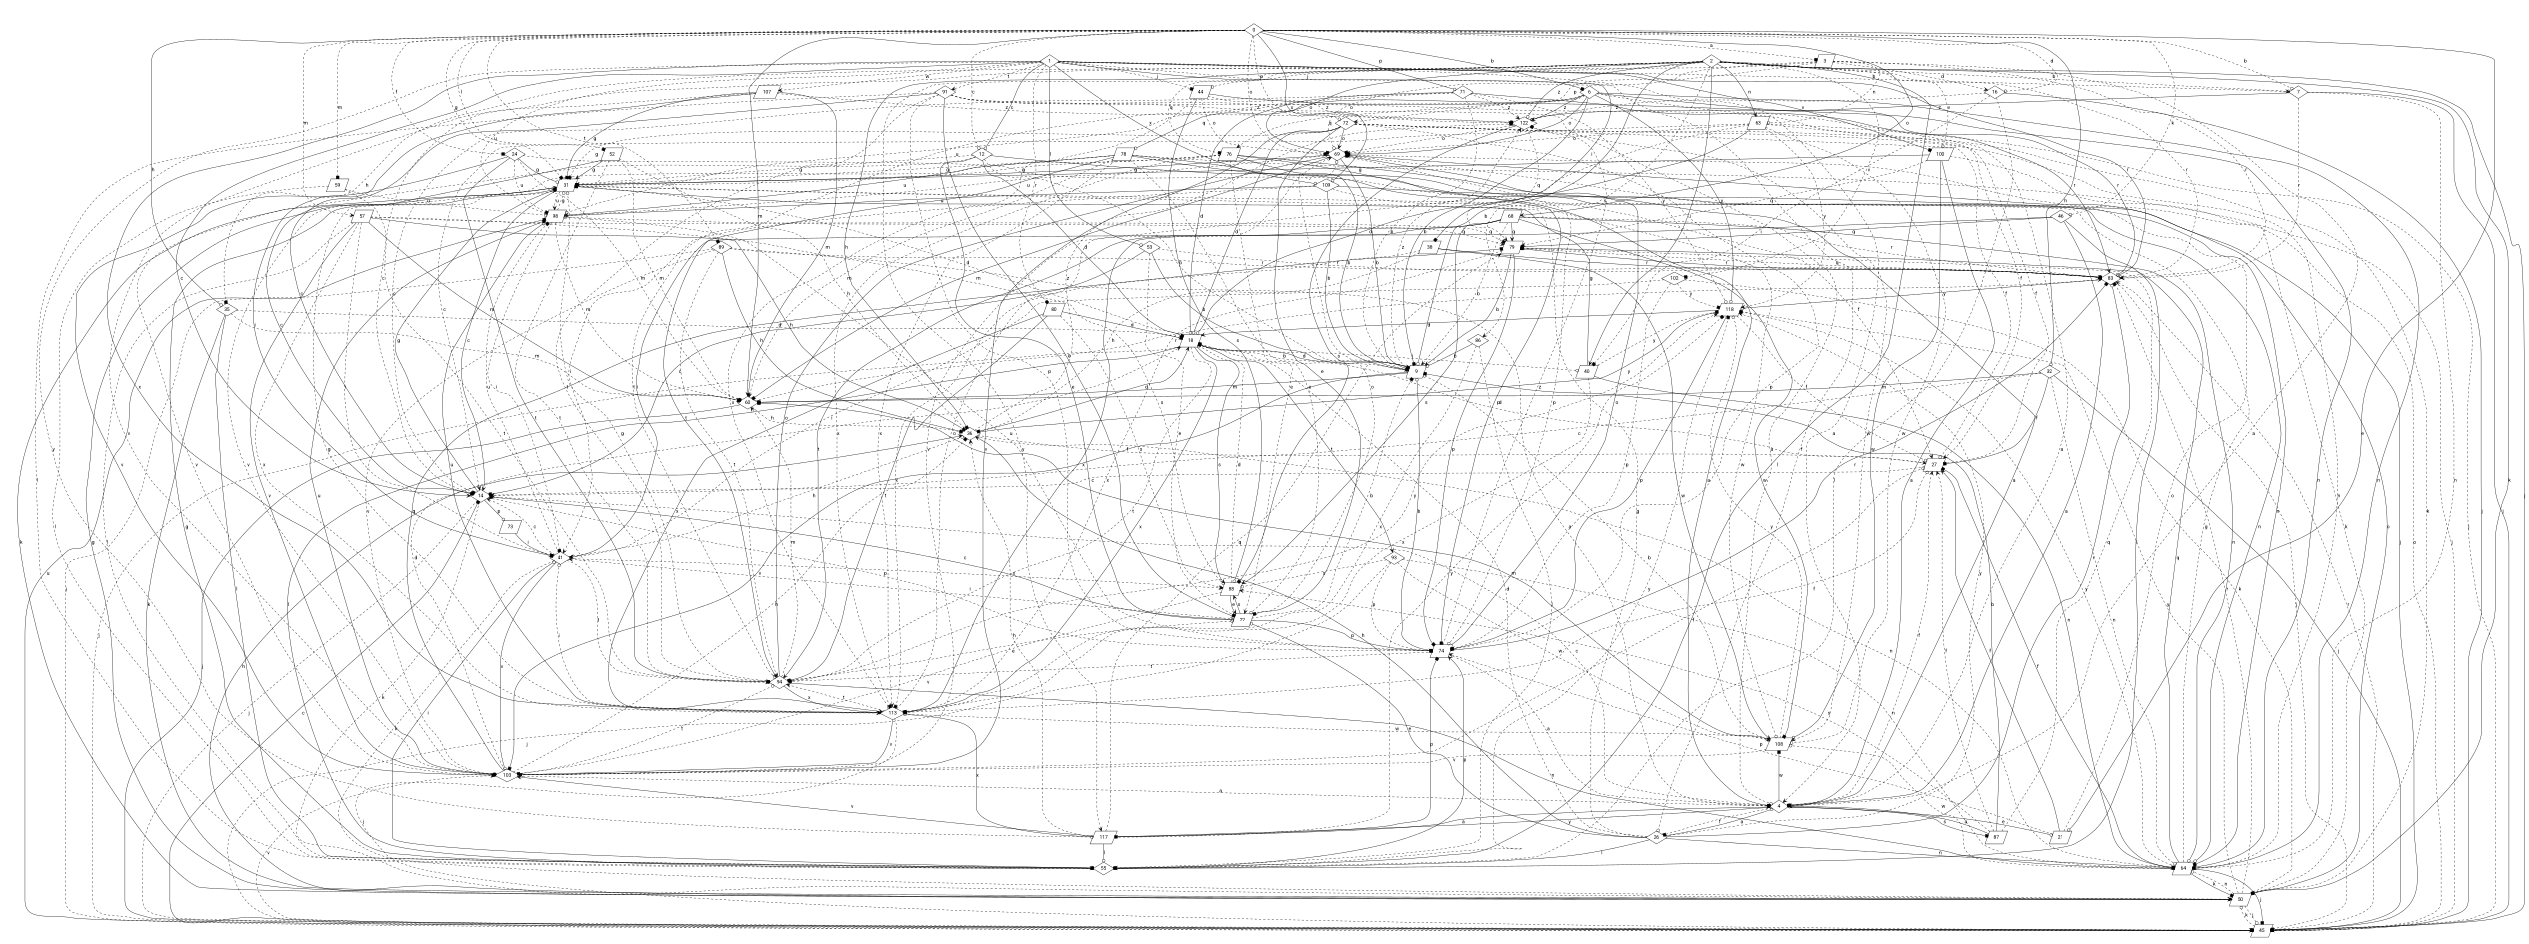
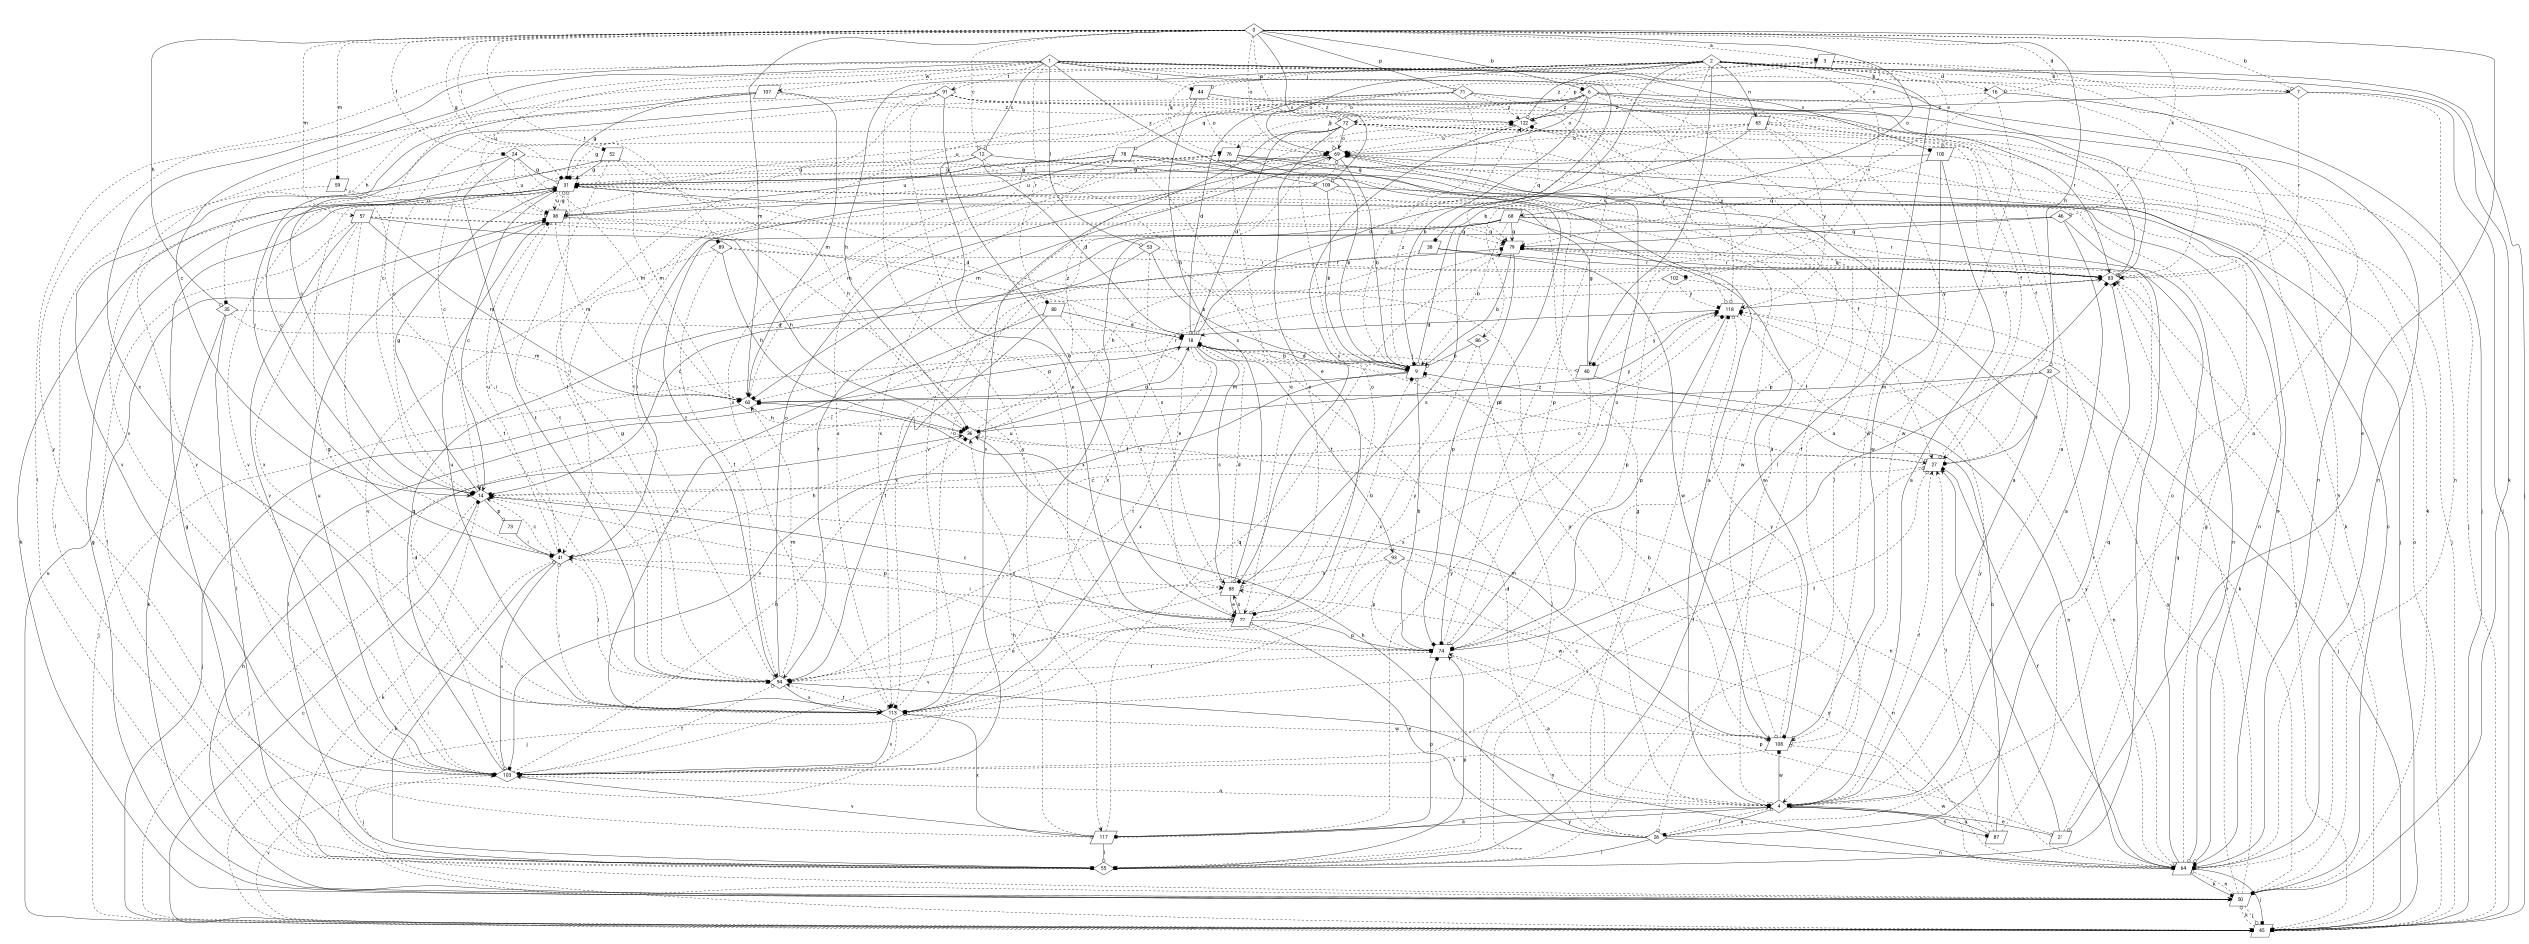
(1697, 169) -> (1697, 169)
(75, 913) -> none
